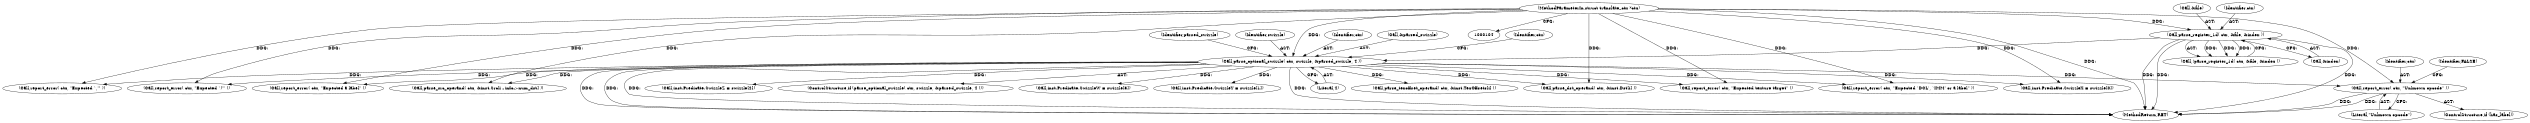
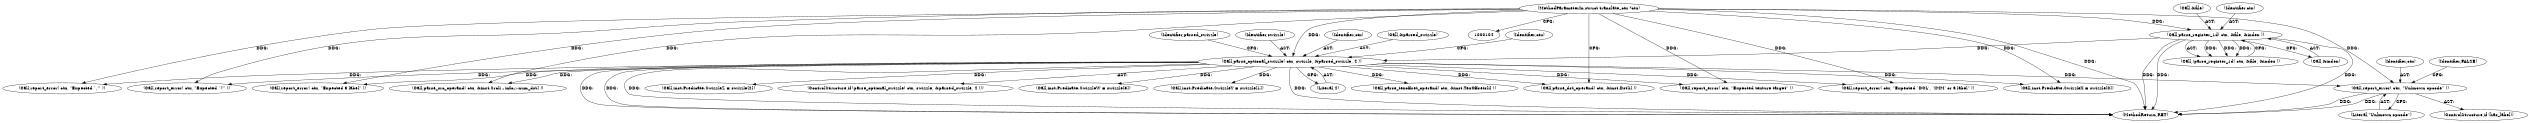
(1596, 48) -> (1596, 48)
